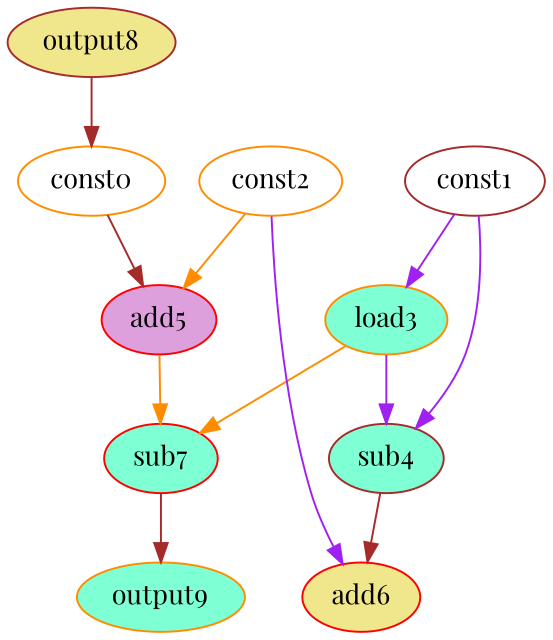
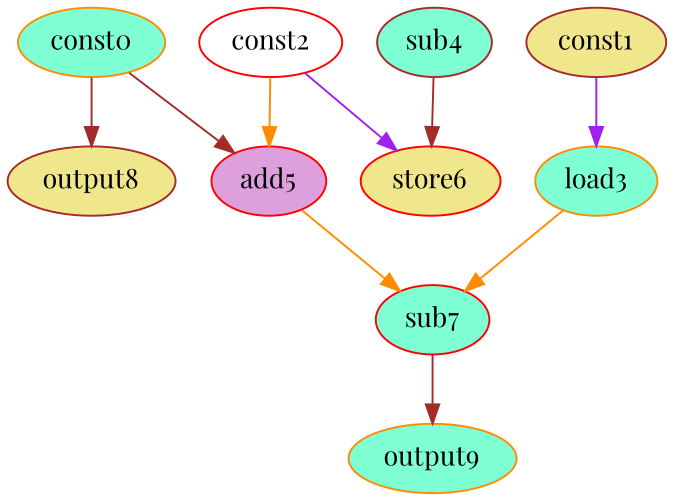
(92, 102) -> (92, 102)
(92, 181) -> (92, 42)
(271, 181) -> (271, 42)
(475, 181) -> (596, 42)
(475, 321) -> none
(386, 380) -> none
(361, 597) -> (431, 181)
